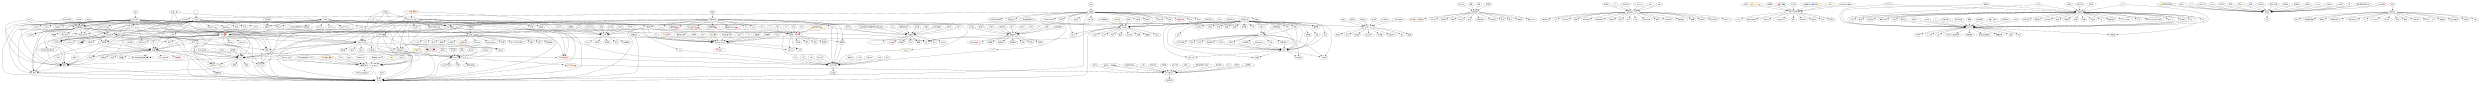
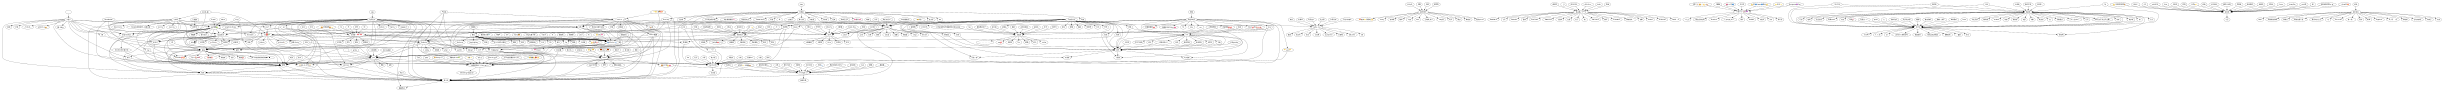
none -> (2271, 4)
(971, 27) -> none
(265, 76) -> (425, 84)
